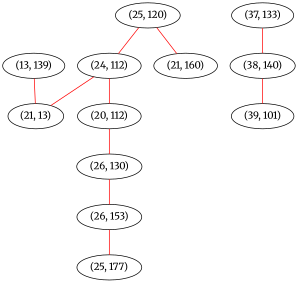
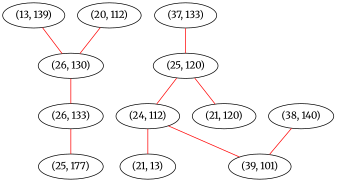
(263, 41) -> (186, 41)
(186, 66) -> (224, 116)
(35, 91) -> (52, 41)
(109, 91) -> (204, 141)
(109, 217) -> (71, 116)
